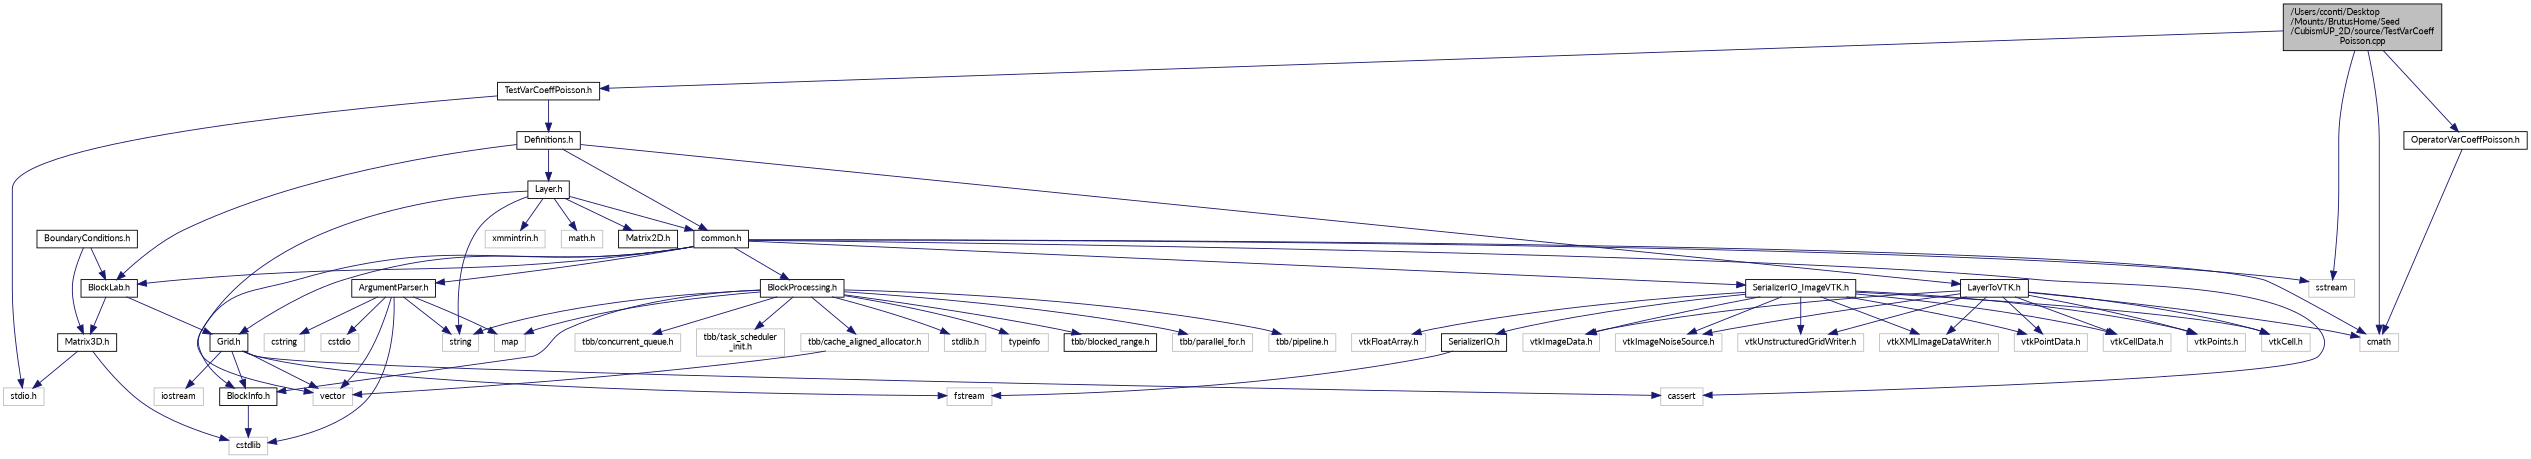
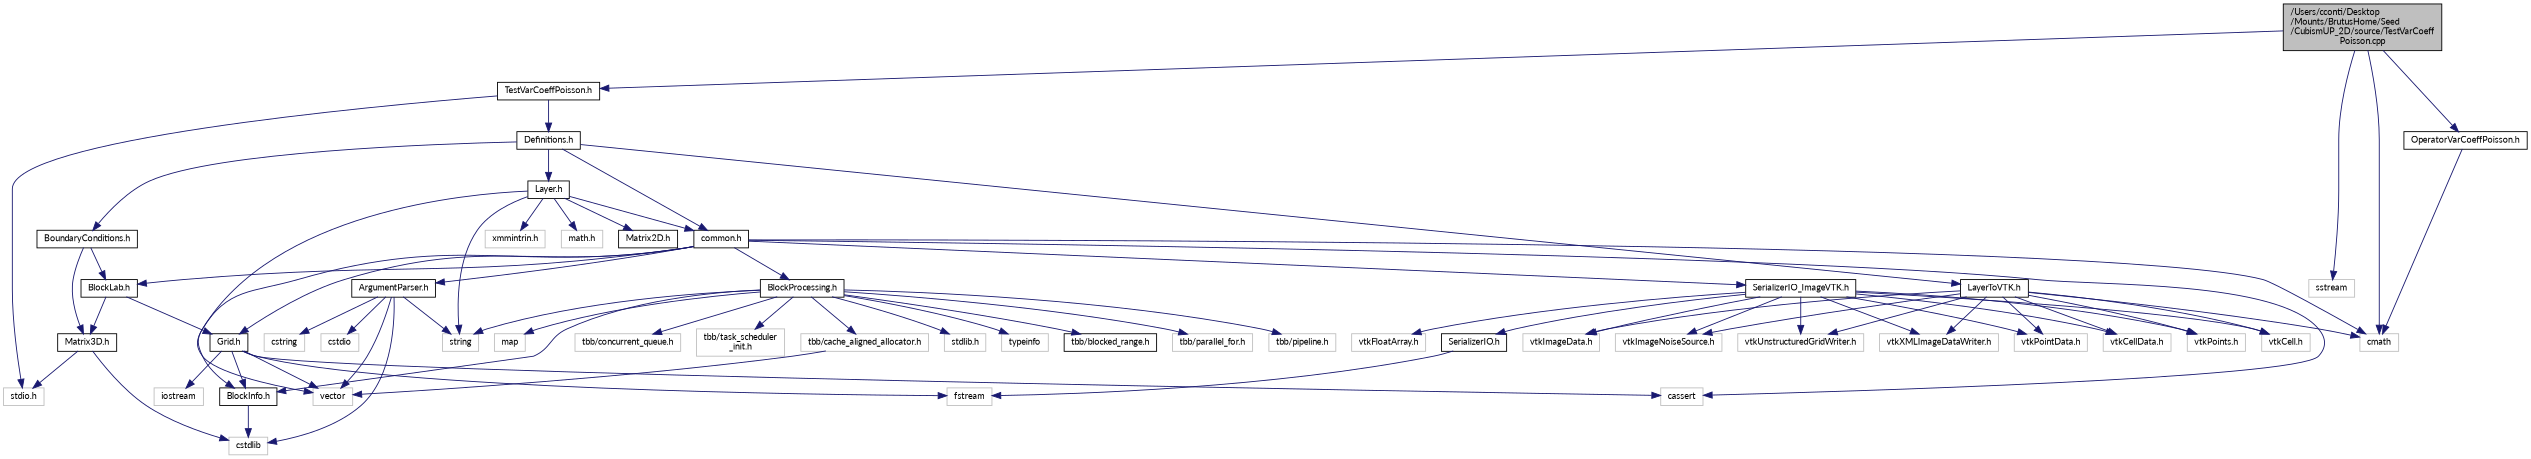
(311, 184) -> (298, 154)
(1525, 246) -> none
(451, 313) -> none
